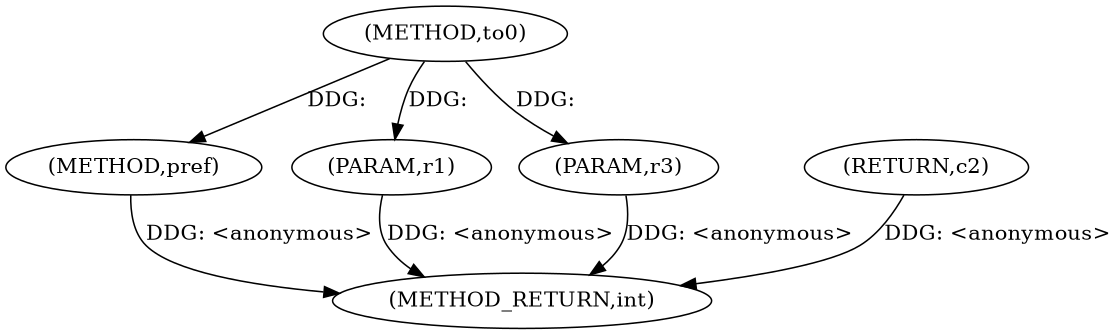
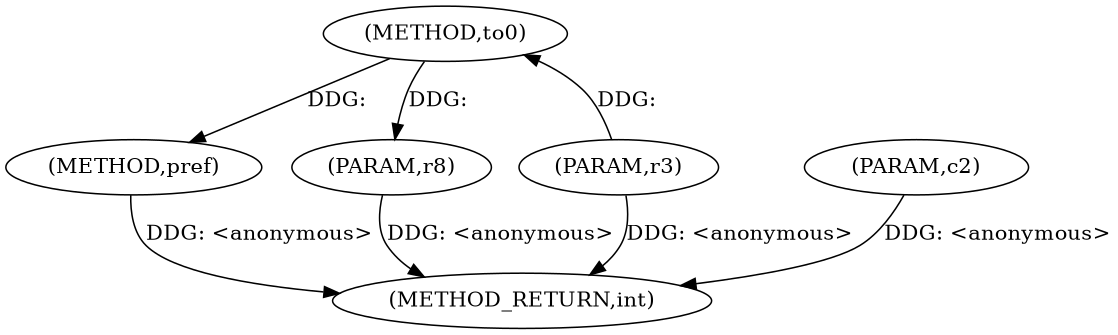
(506, 104) -> (584, 92)
(392, 167) -> (392, 167)
(917, 167) -> (917, 167)
